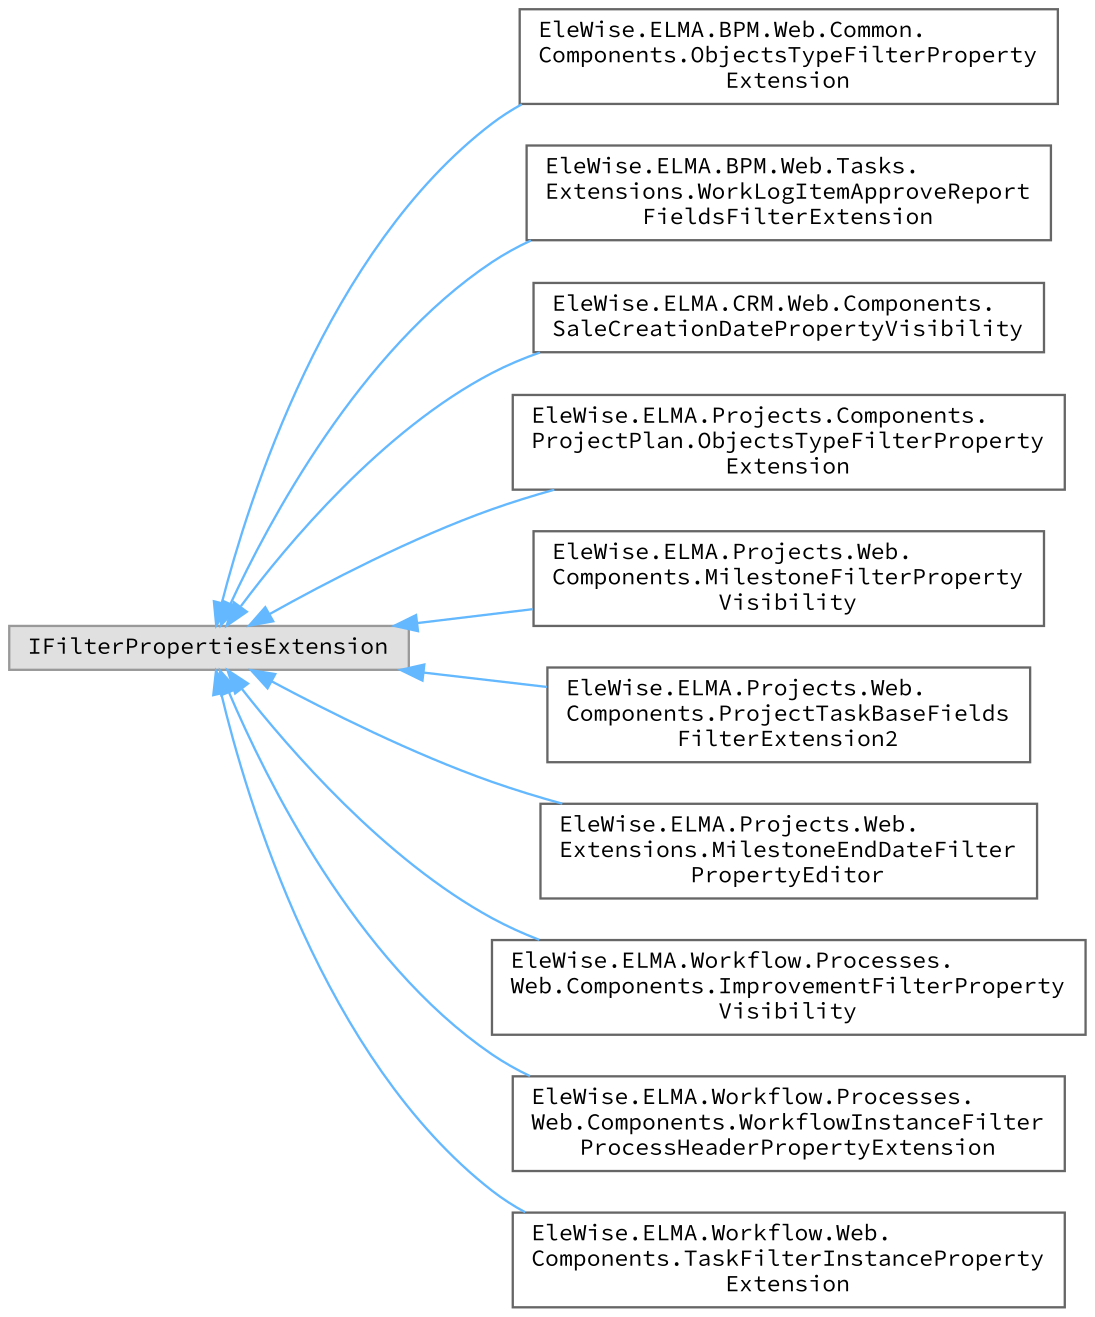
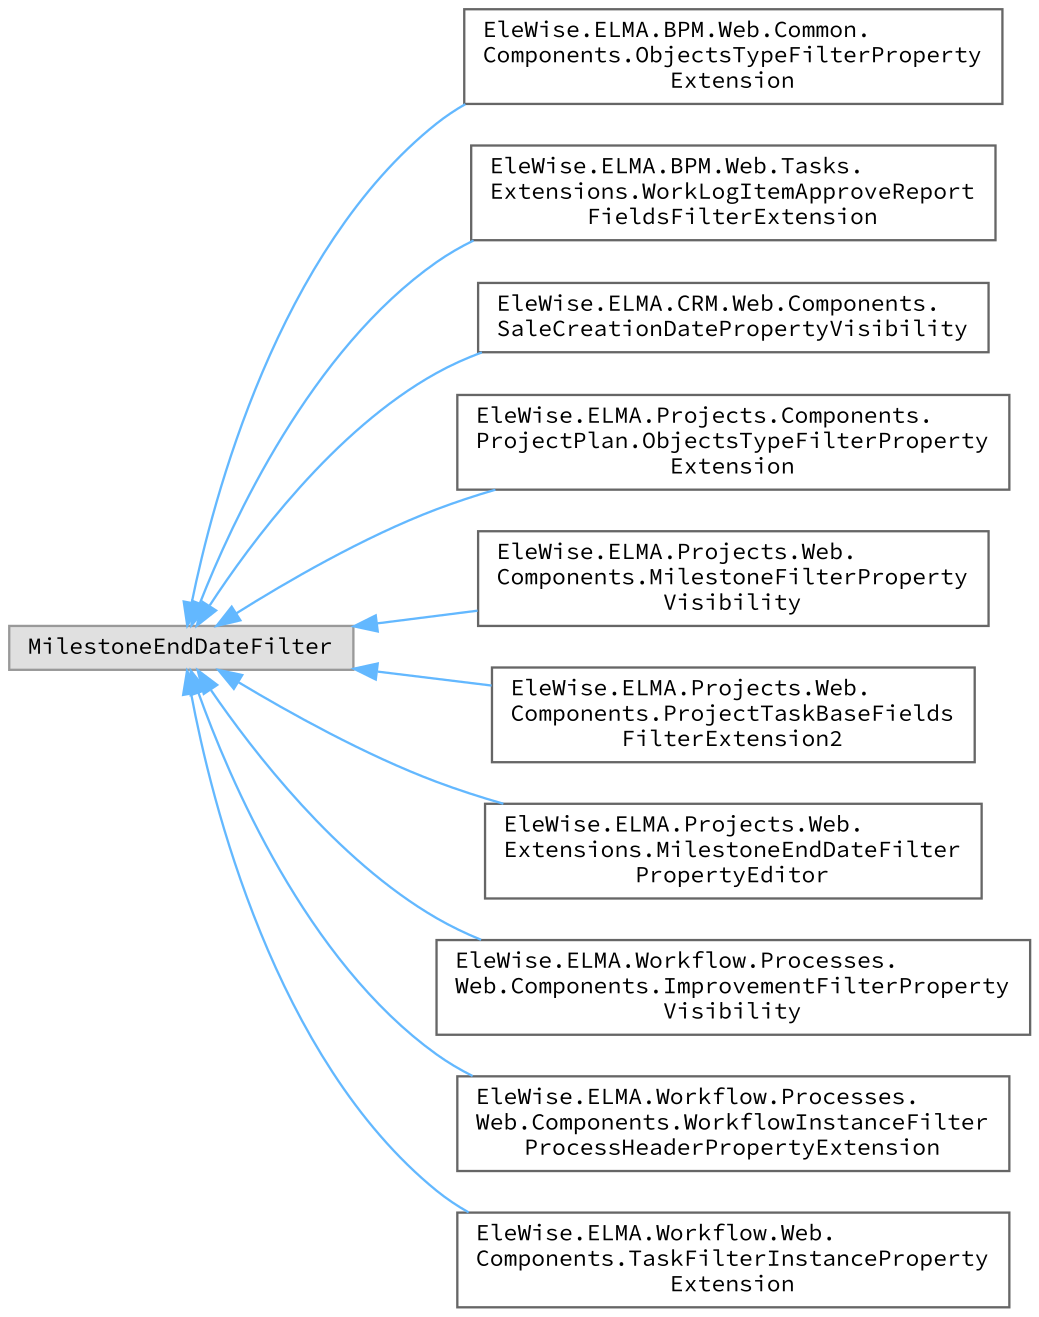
(209, 648) -> (181, 648)
